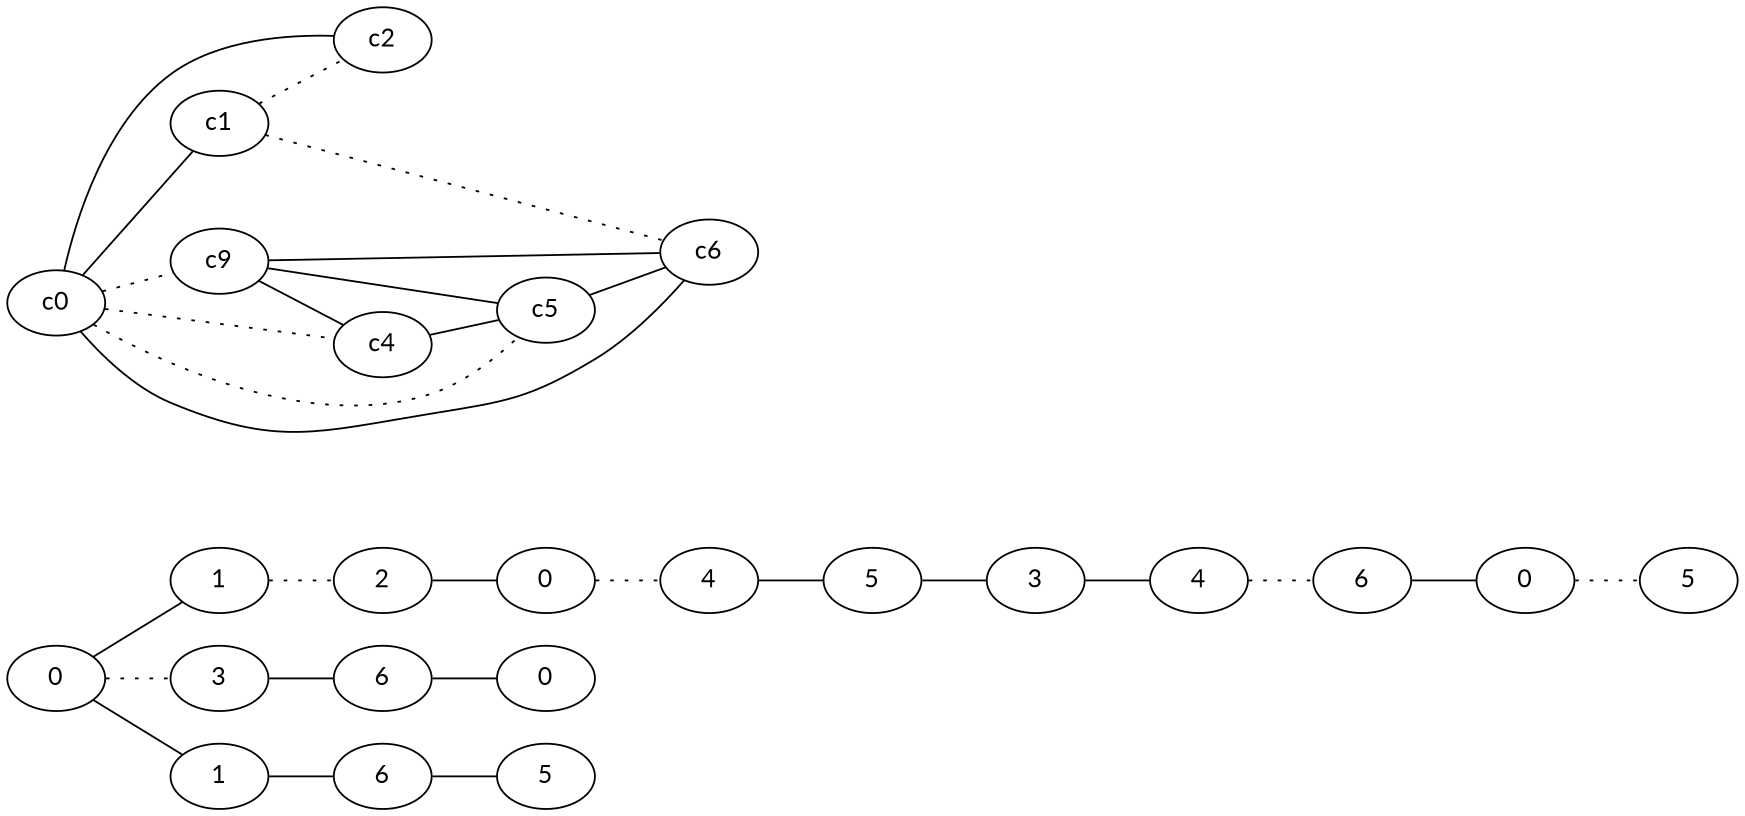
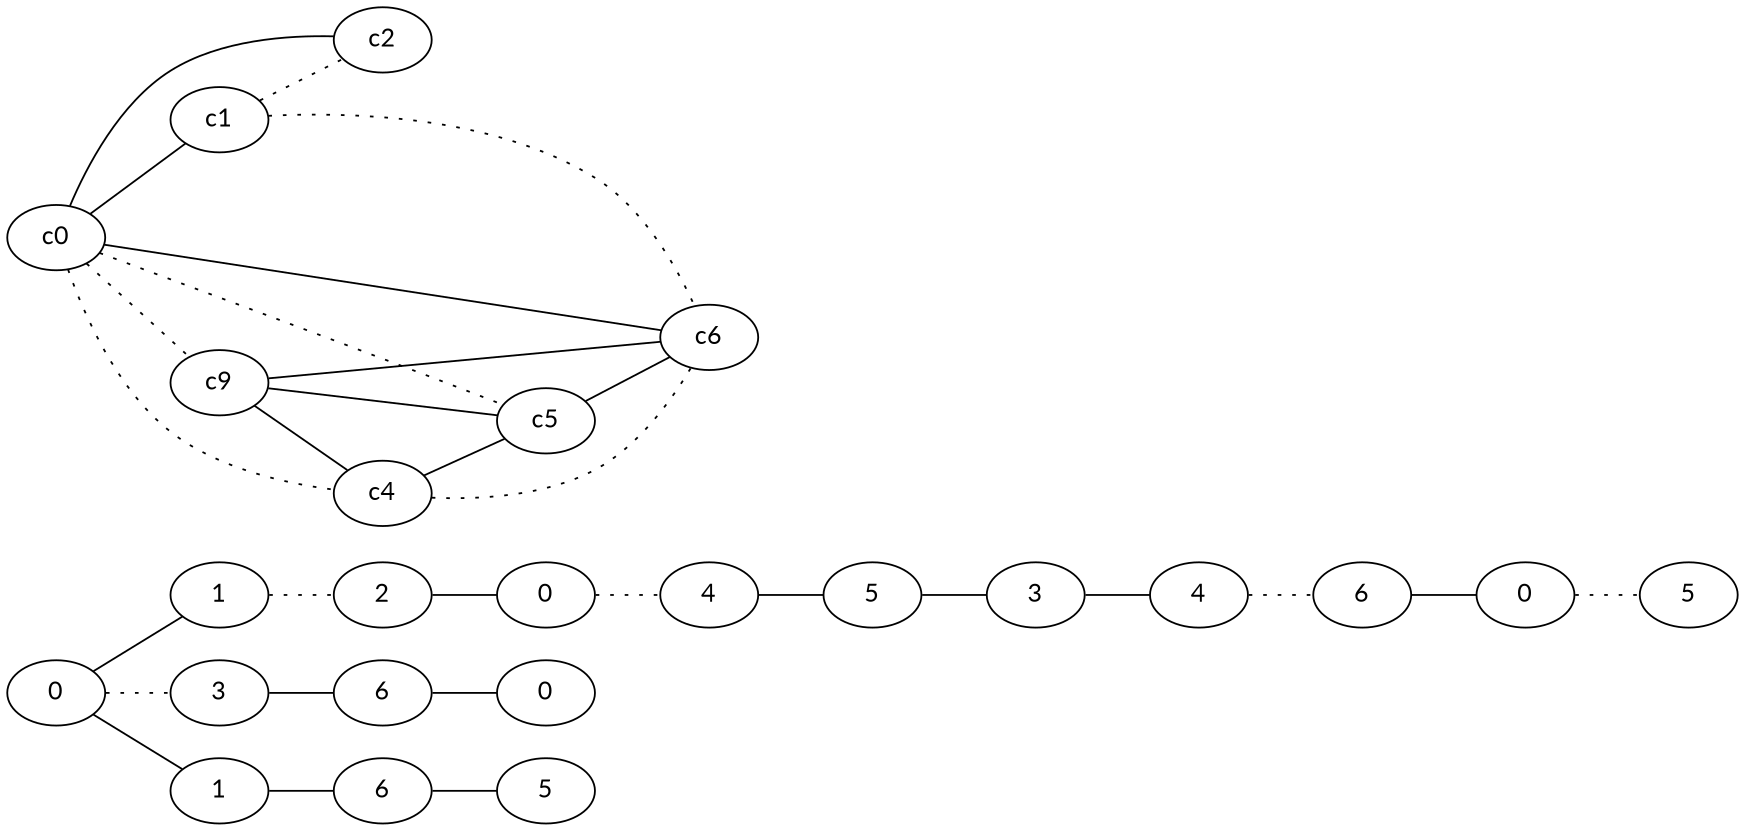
none -> (583, 475)
